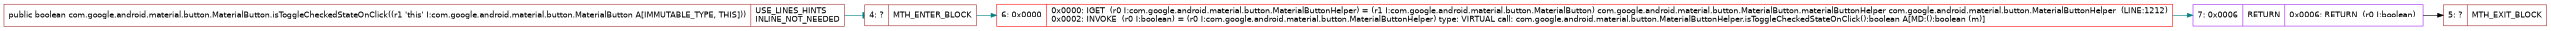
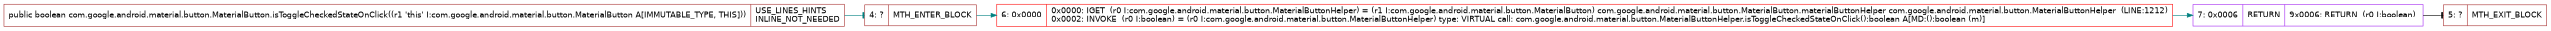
(2354, 15) -> (2354, 15)
(2432, 15) -> (2432, 15)
